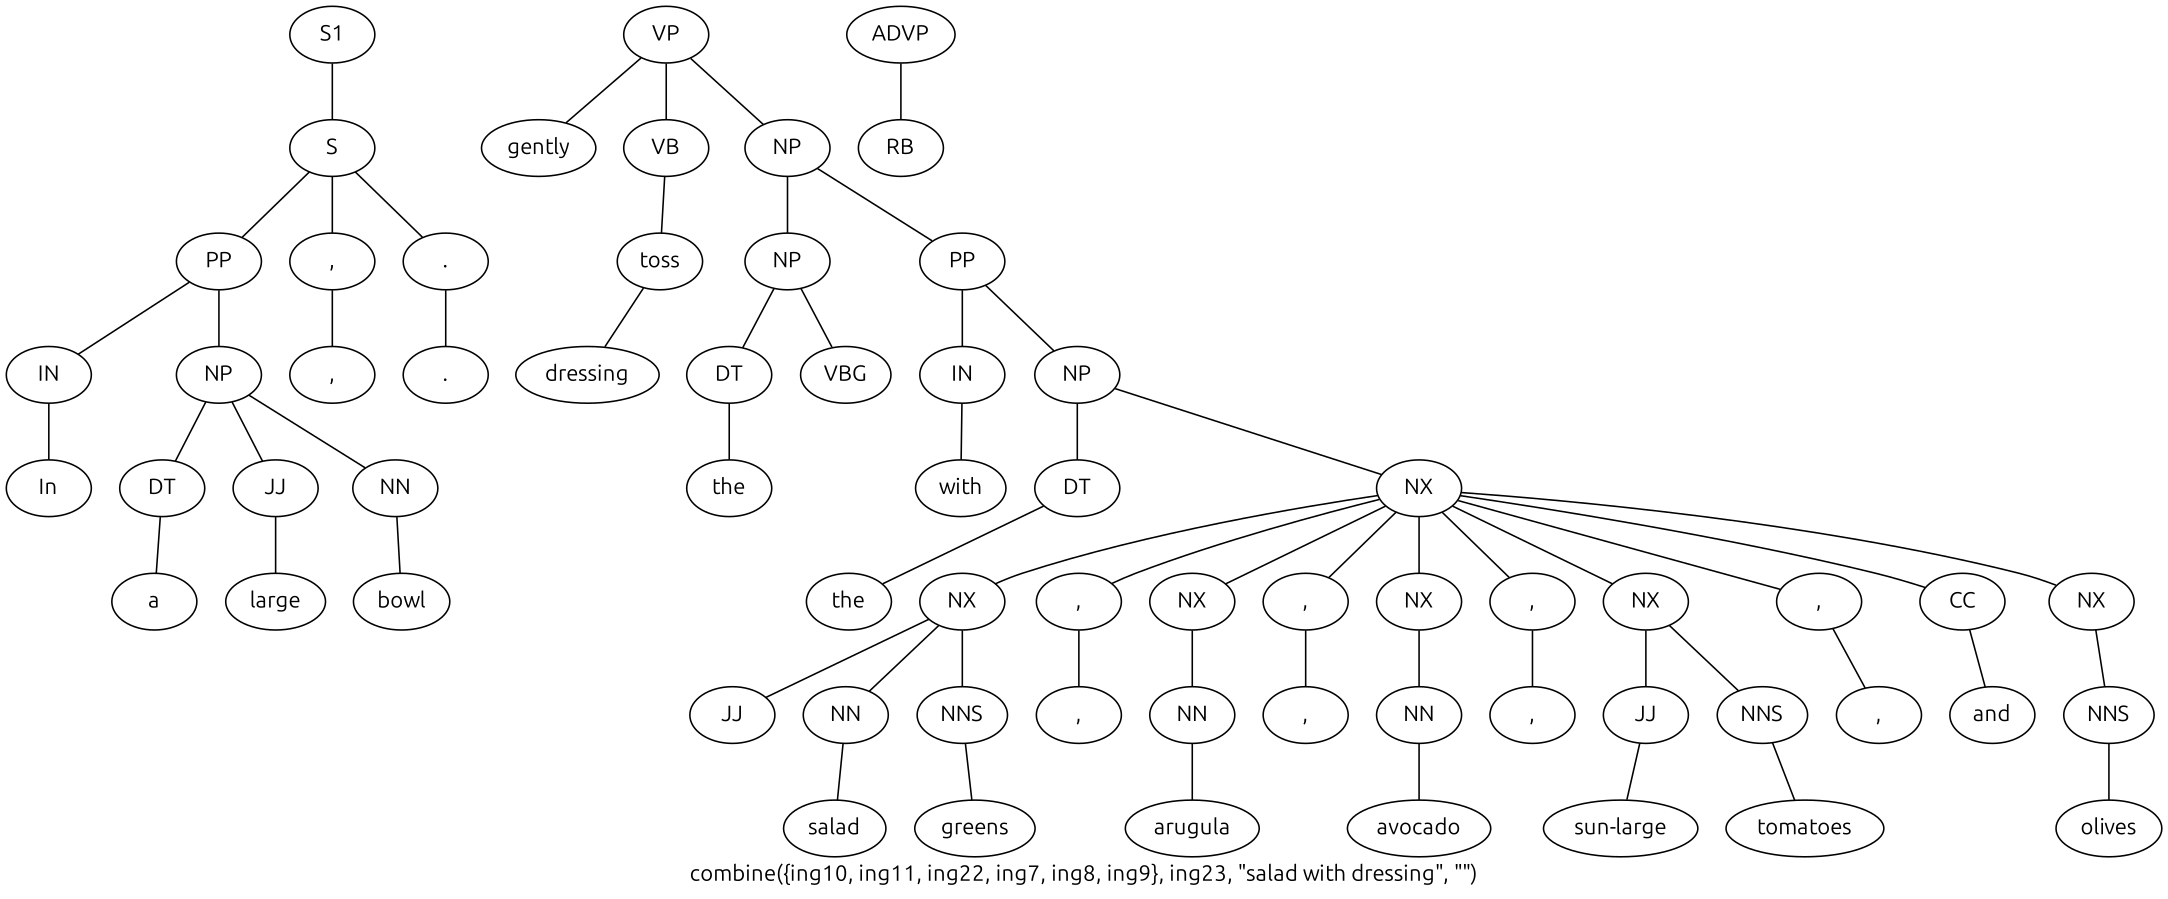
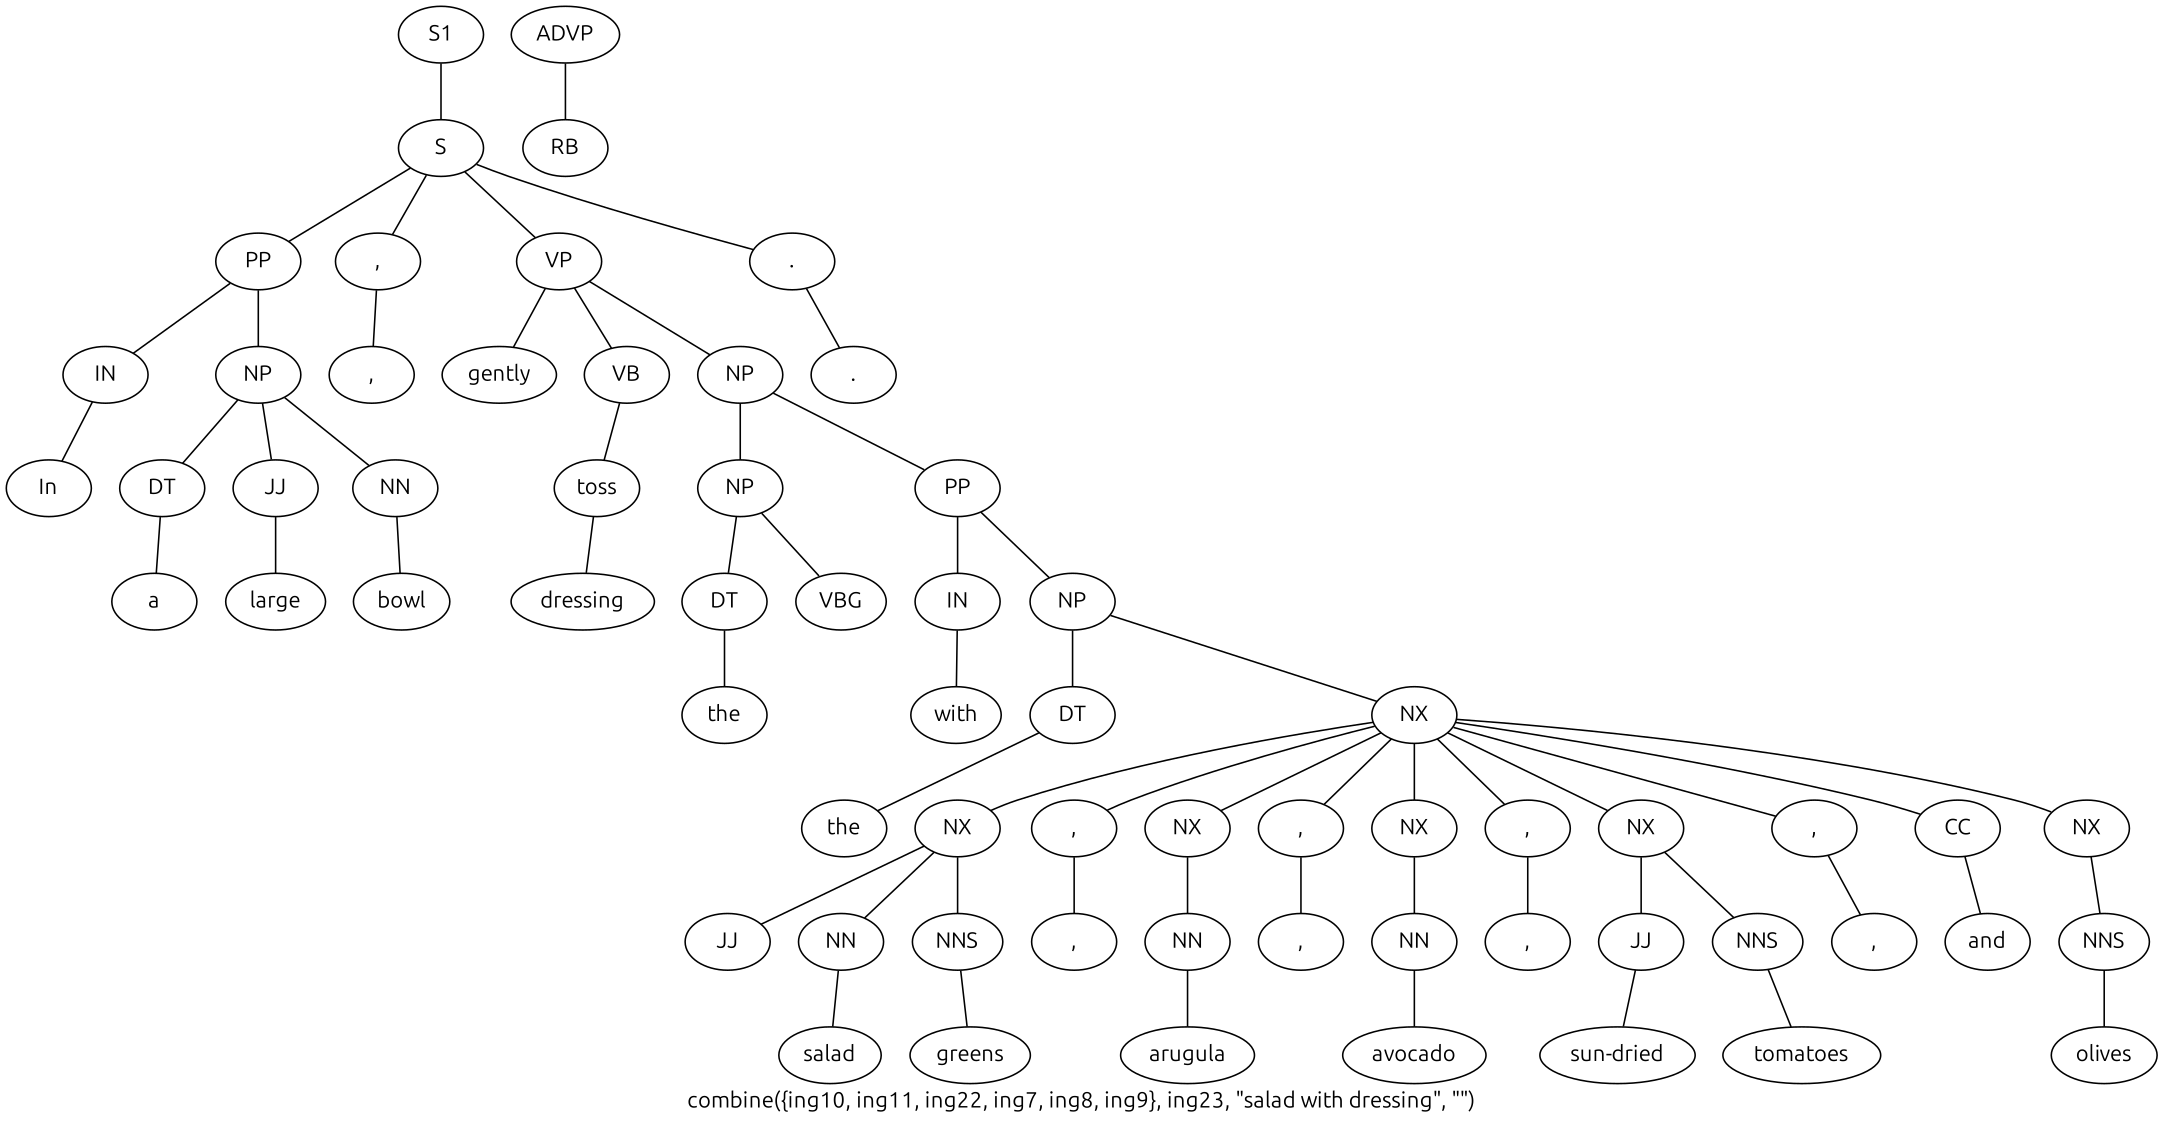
none -> (500, 205)
(1621, 828) -> (1618, 1055)
